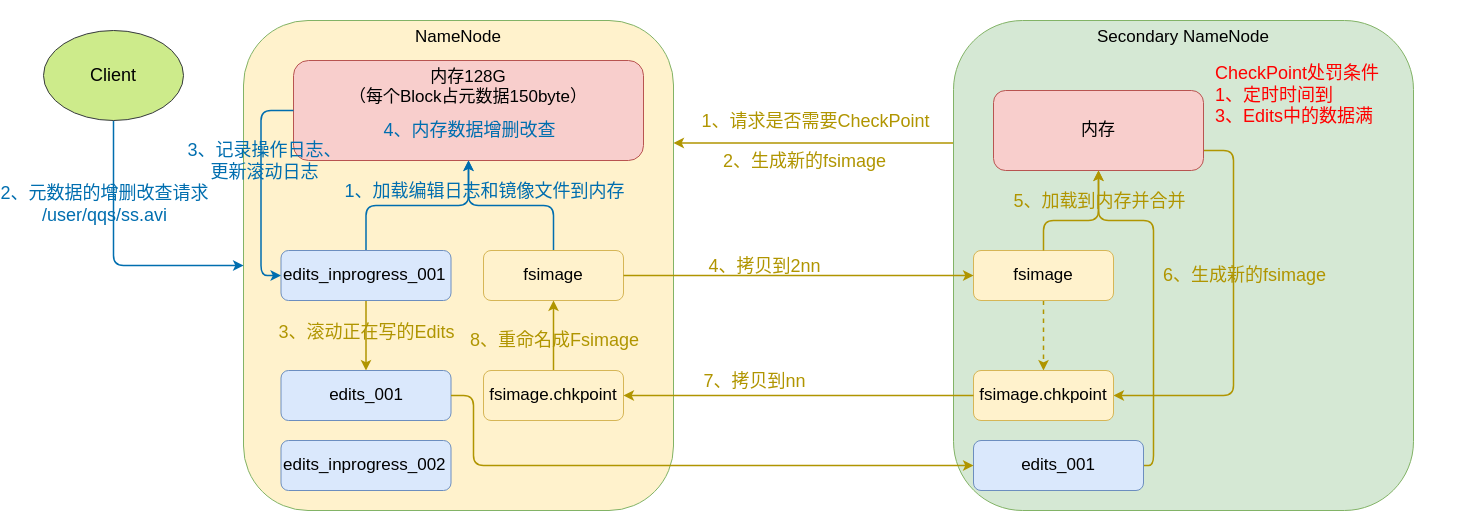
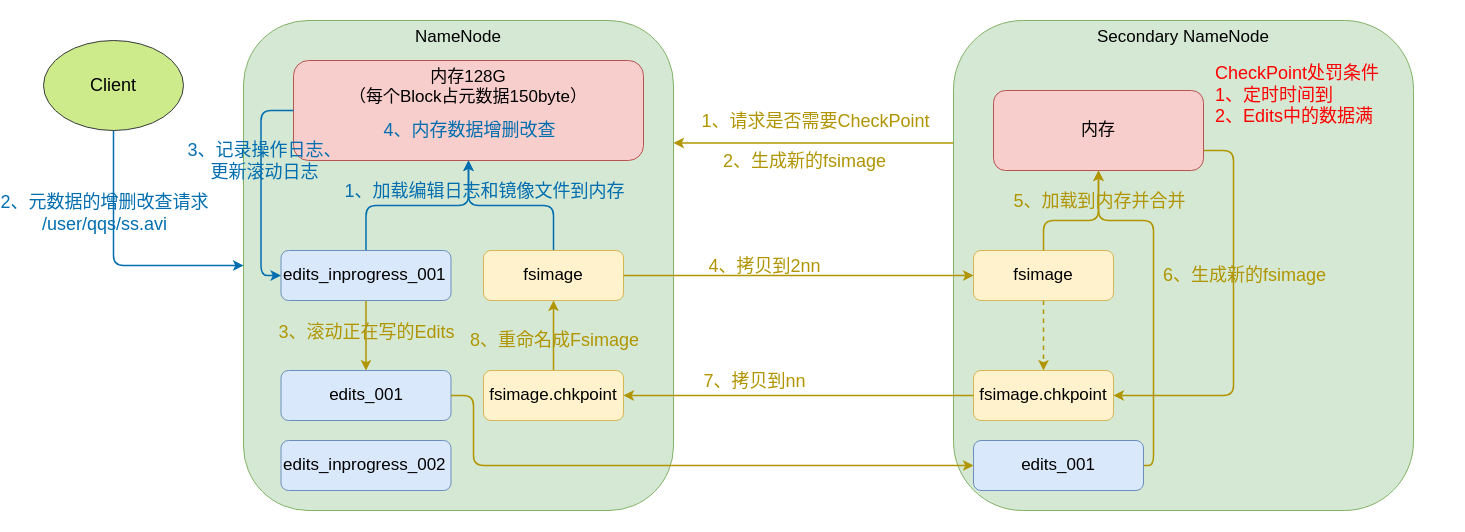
(114, 76) -> (114, 86)
(1300, 96) -> (1300, 96)
(459, 266) -> (459, 266)
